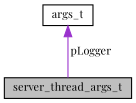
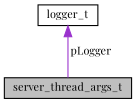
(68, 15) -> (68, 15)
